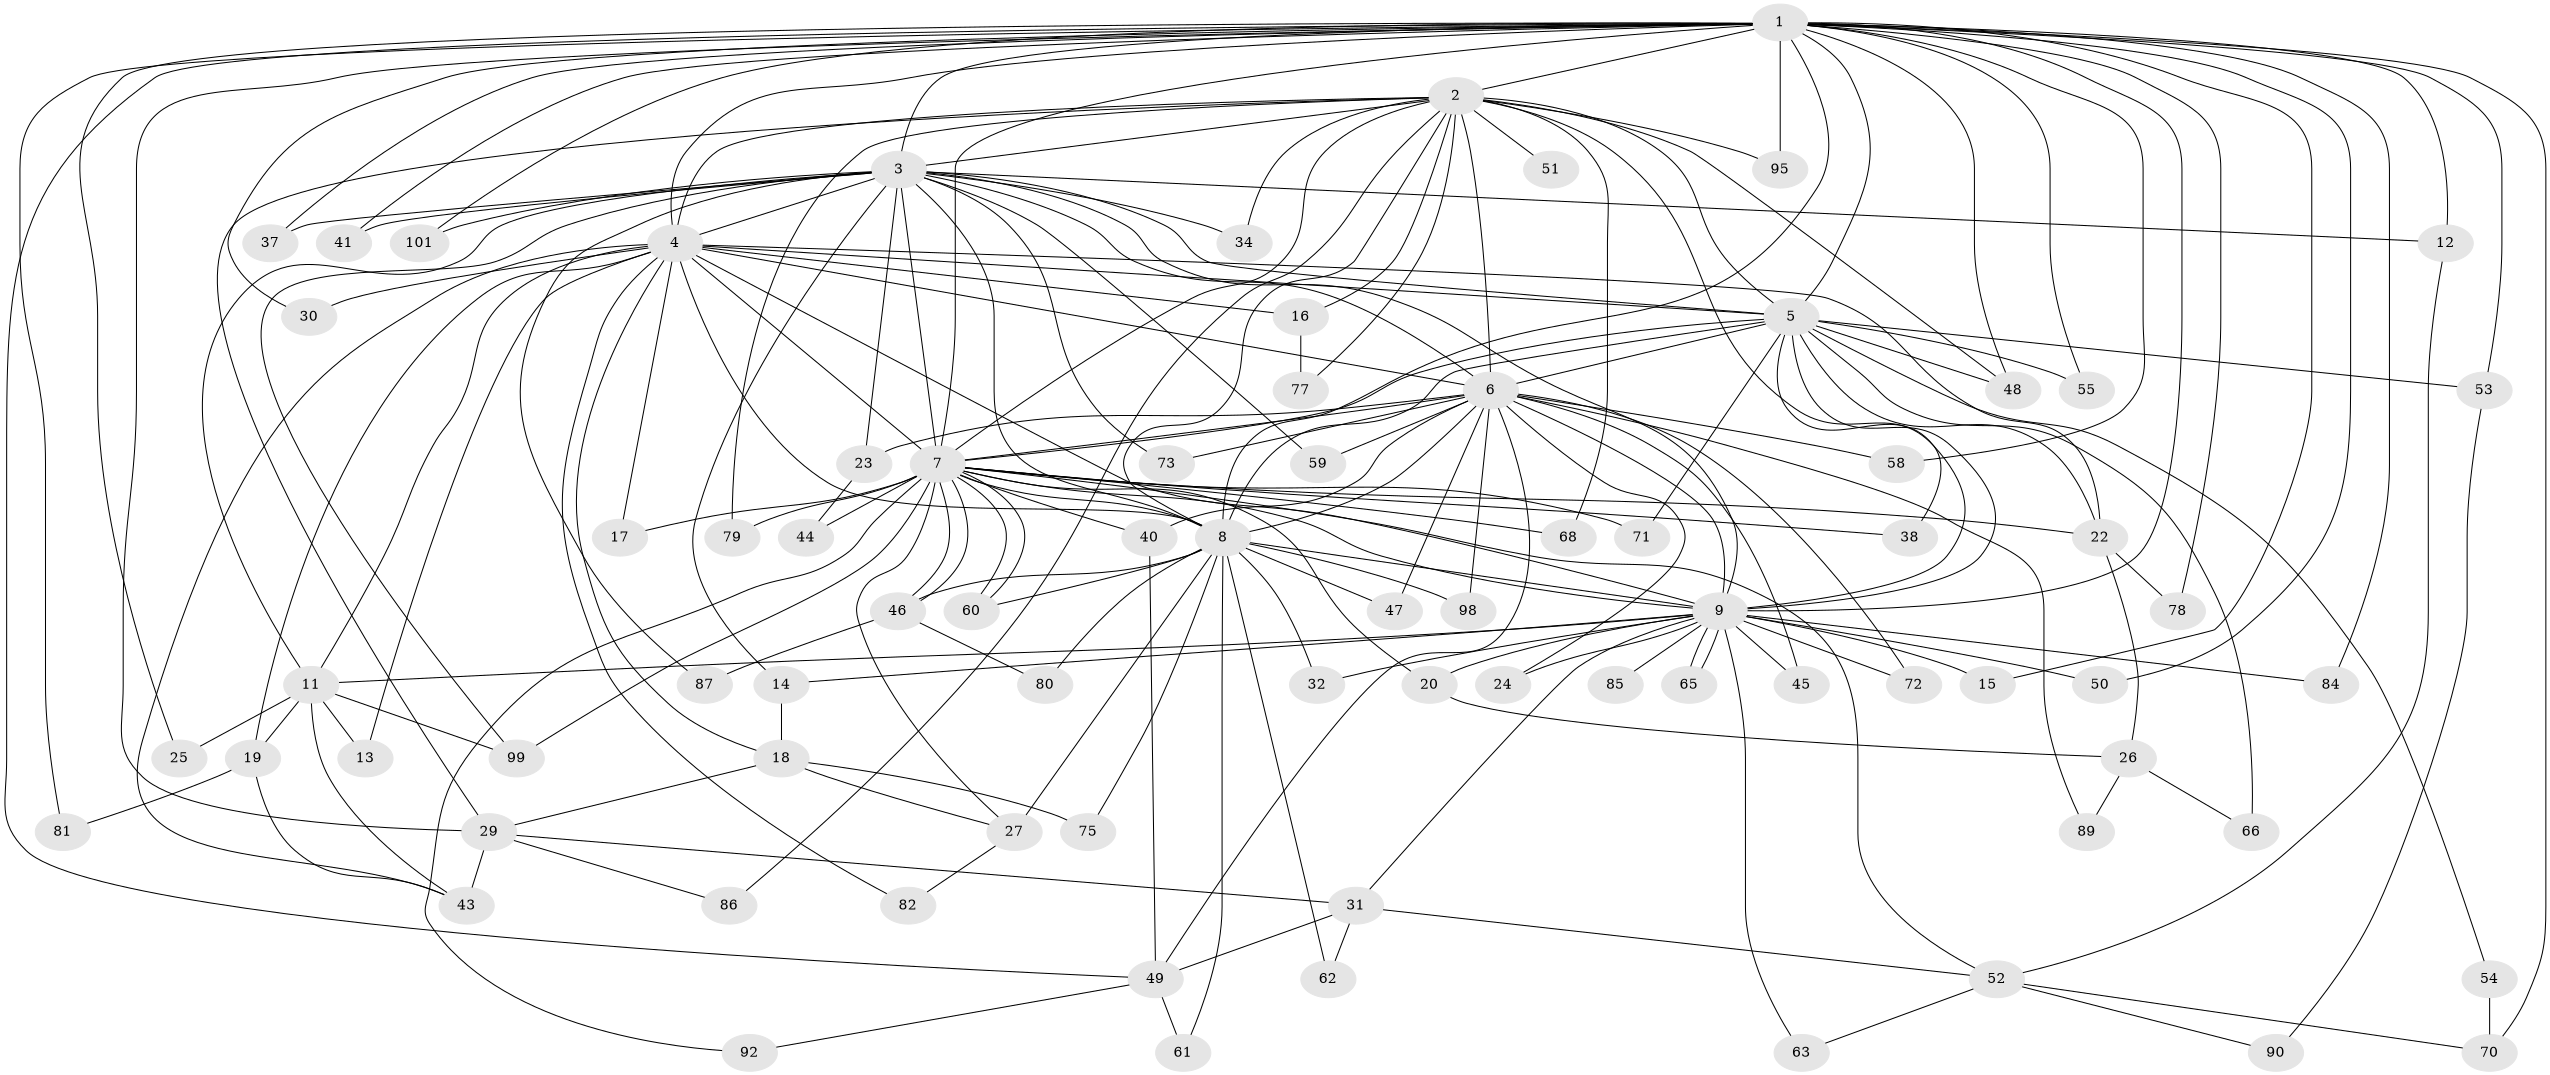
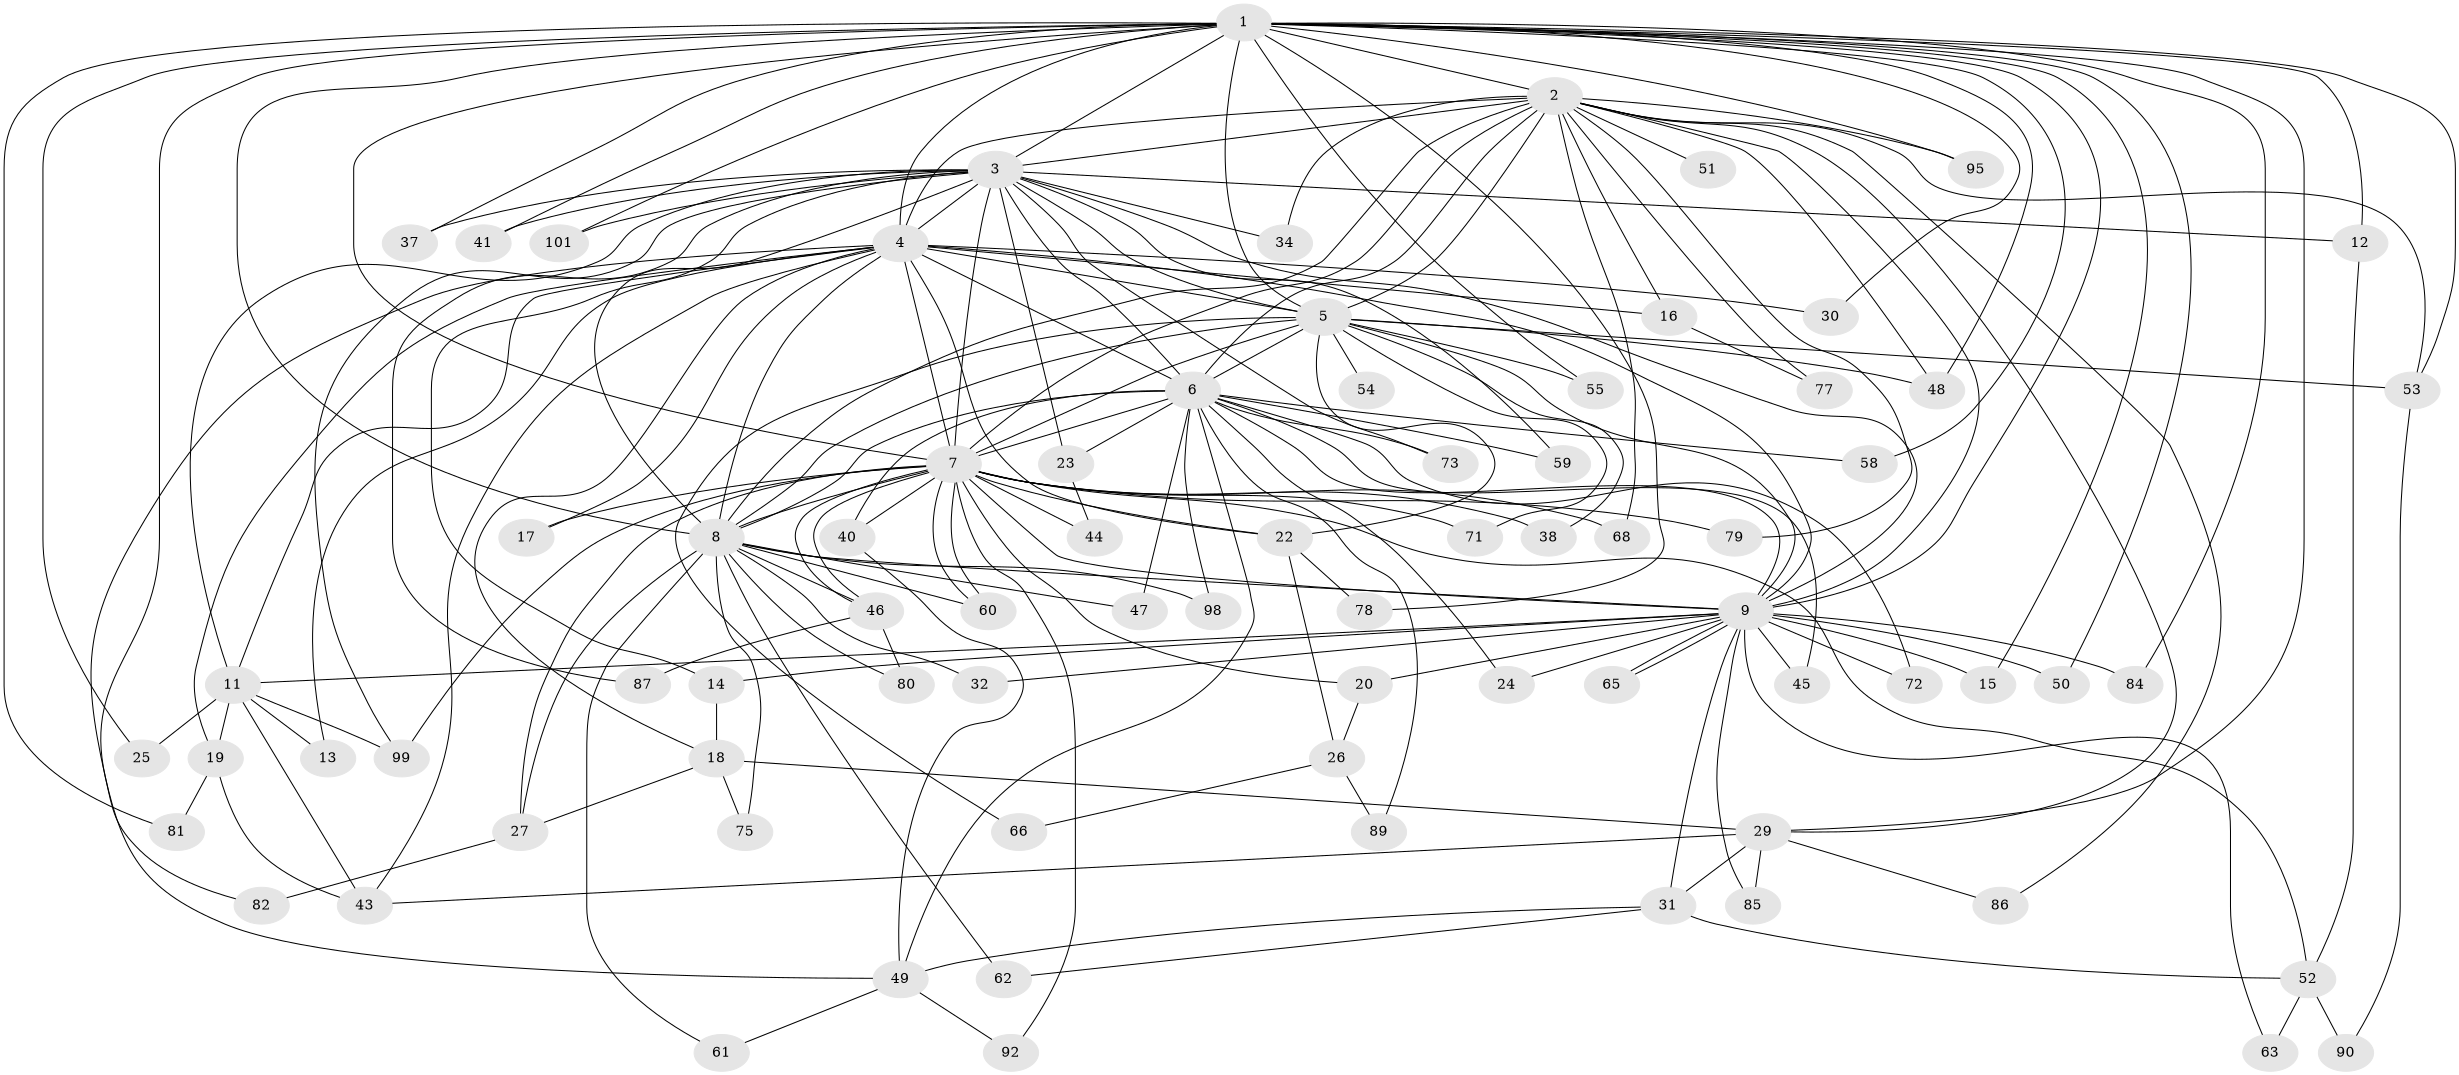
none -> (2034, 200)
none -> (1758, 869)
(2490, 1053) -> none
